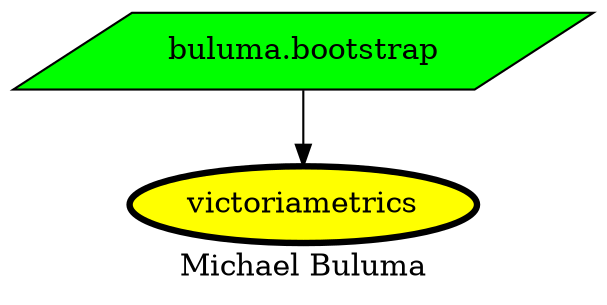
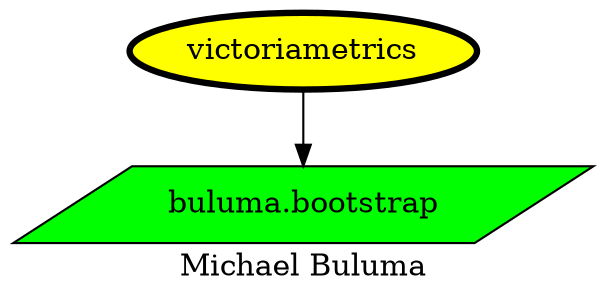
(303, 117) -> (303, 117)
